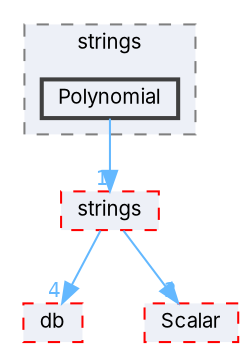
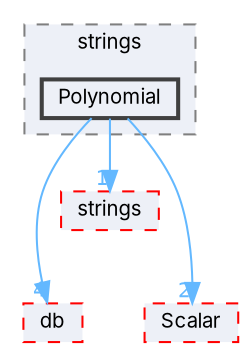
(86, 258) -> (42, 193)
(145, 259) -> (178, 193)
